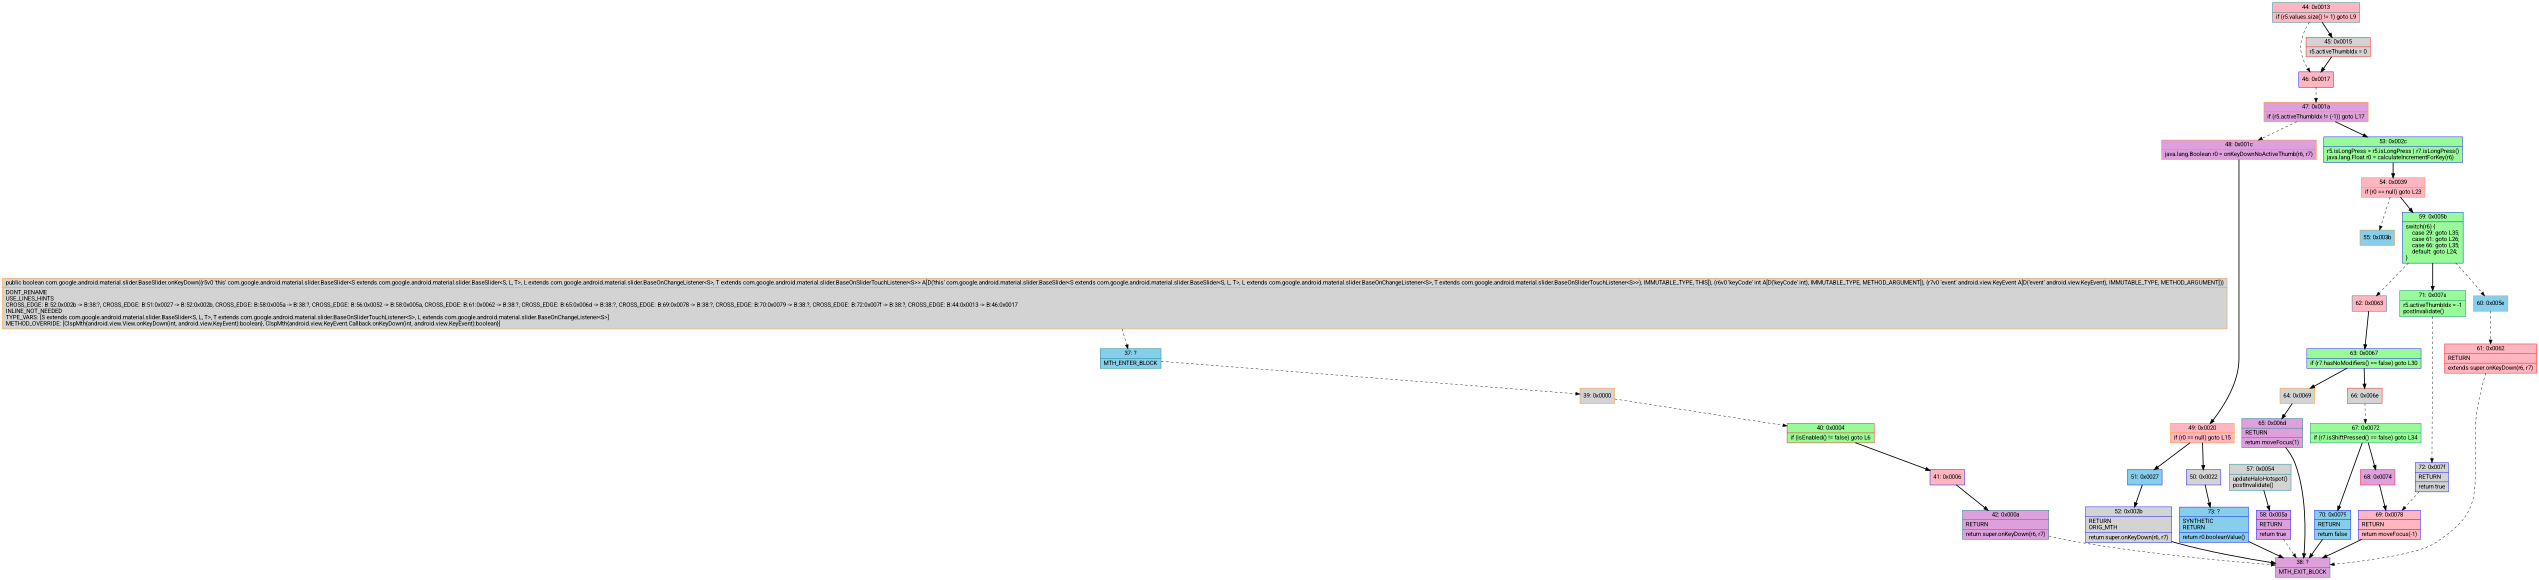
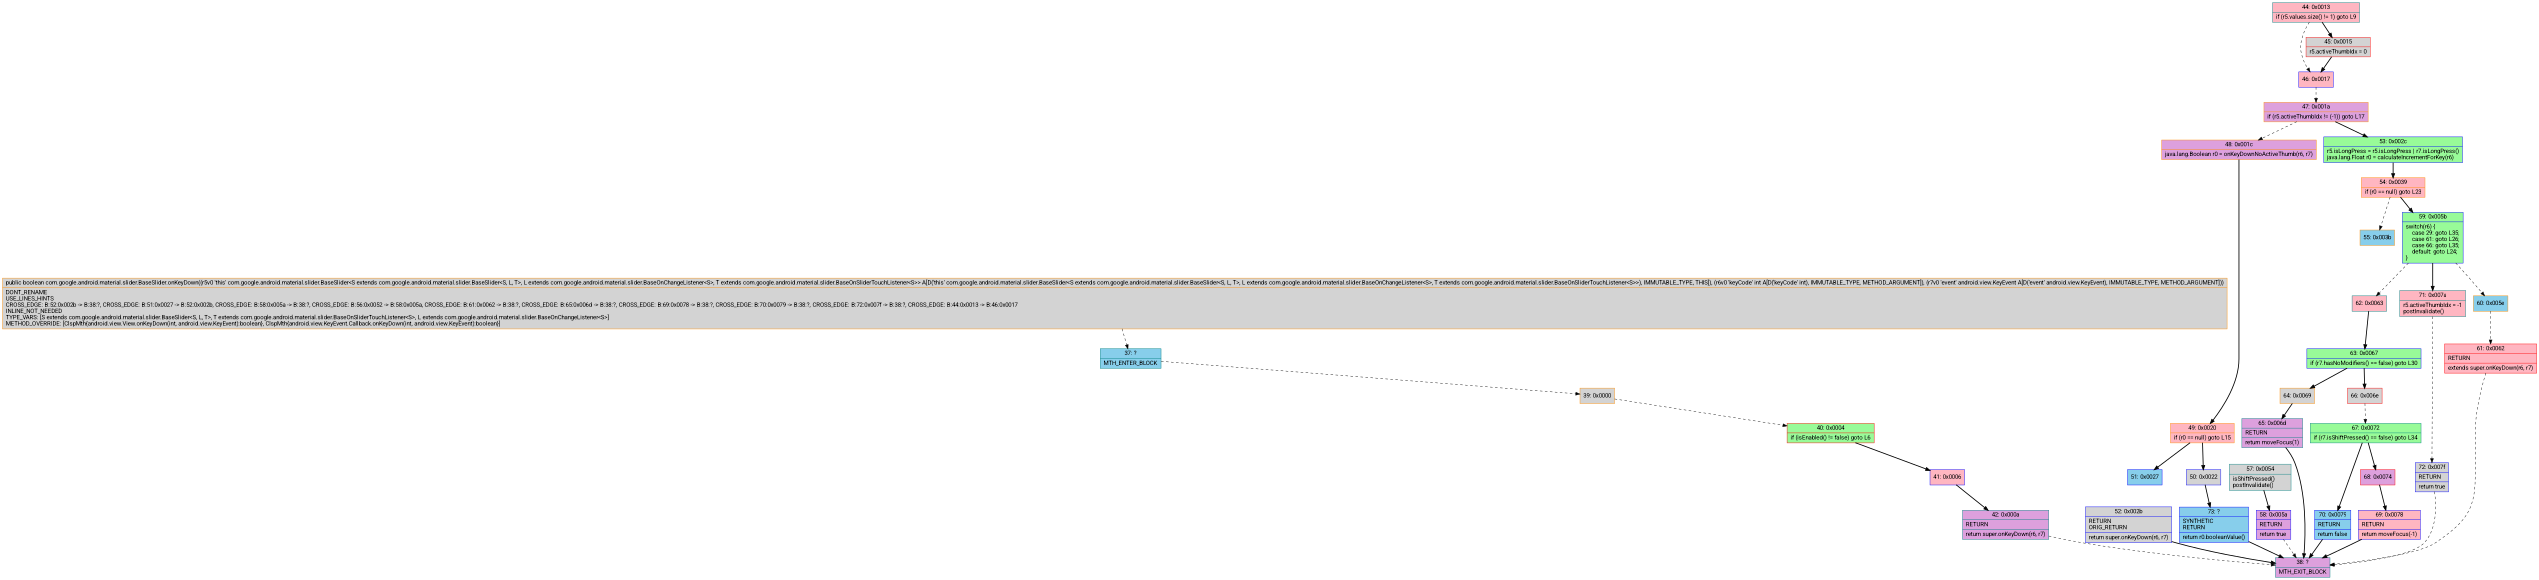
(2433, 304) -> (2433, 304)
(2260, 479) -> (2254, 479)
(2139, 494) -> none
(2412, 499) -> (2420, 546)
(2103, 528) -> (2108, 528)
